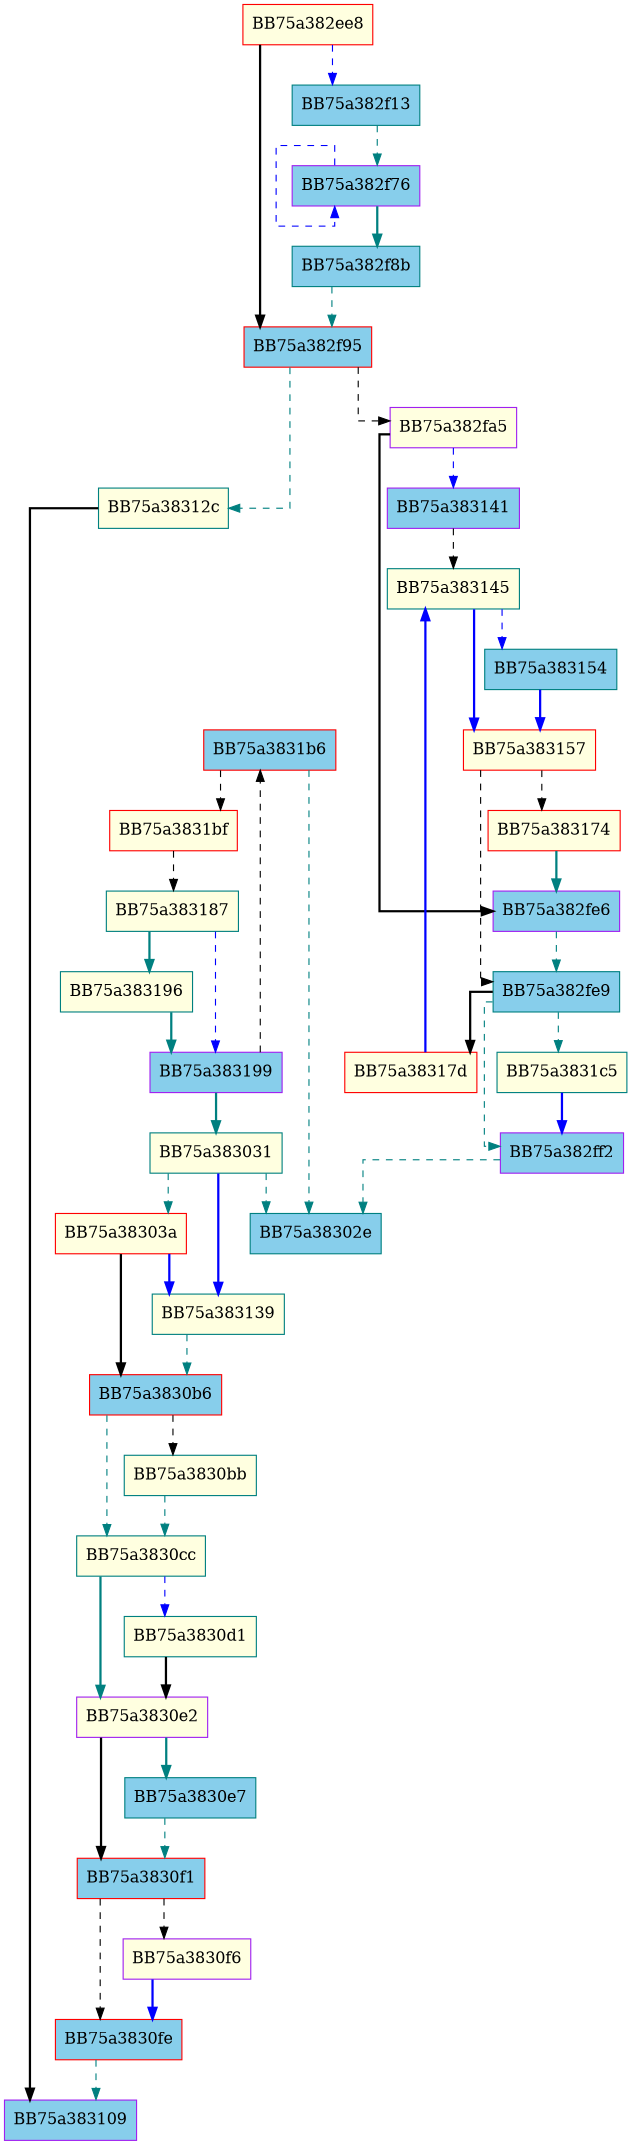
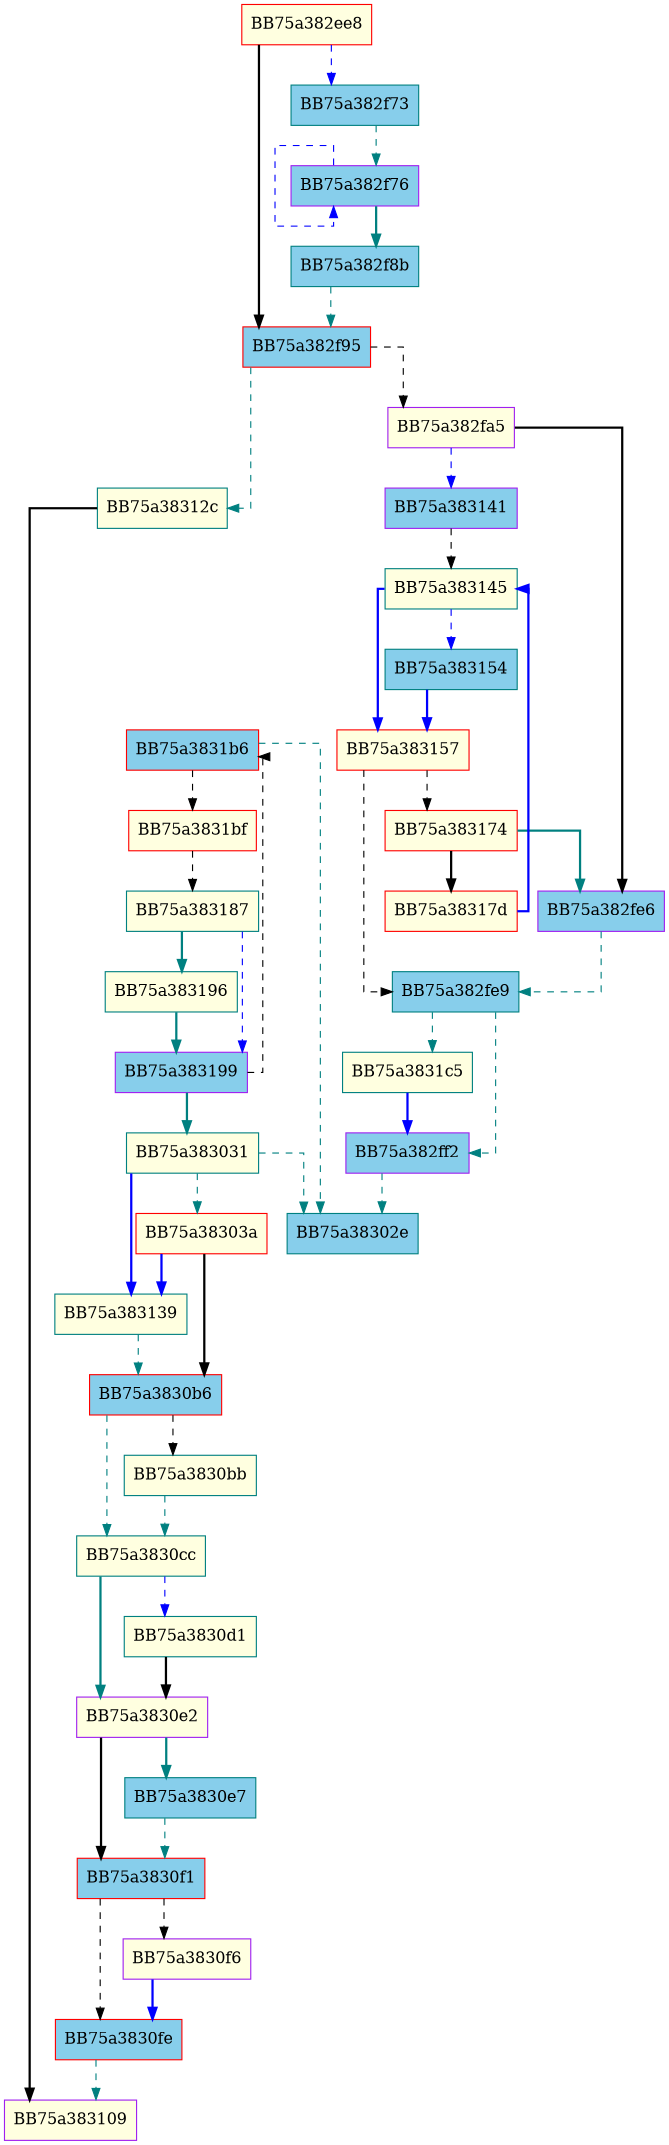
(356, 105) -> (355, 105)
(470, 1005) -> (451, 865)
(71, 2120) -> (71, 2120)
